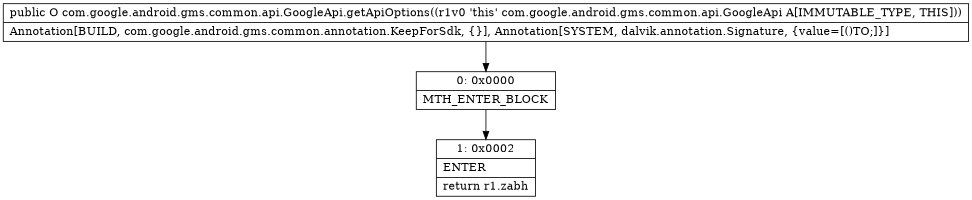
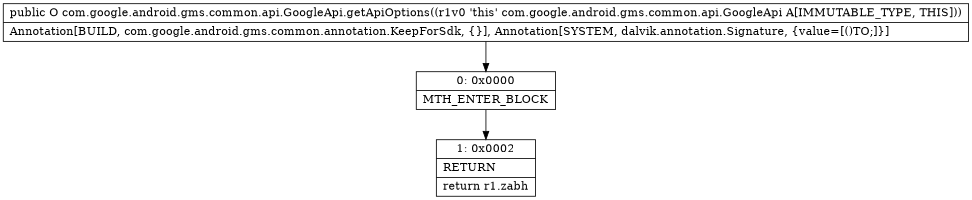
(465, 168) -> (470, 168)
